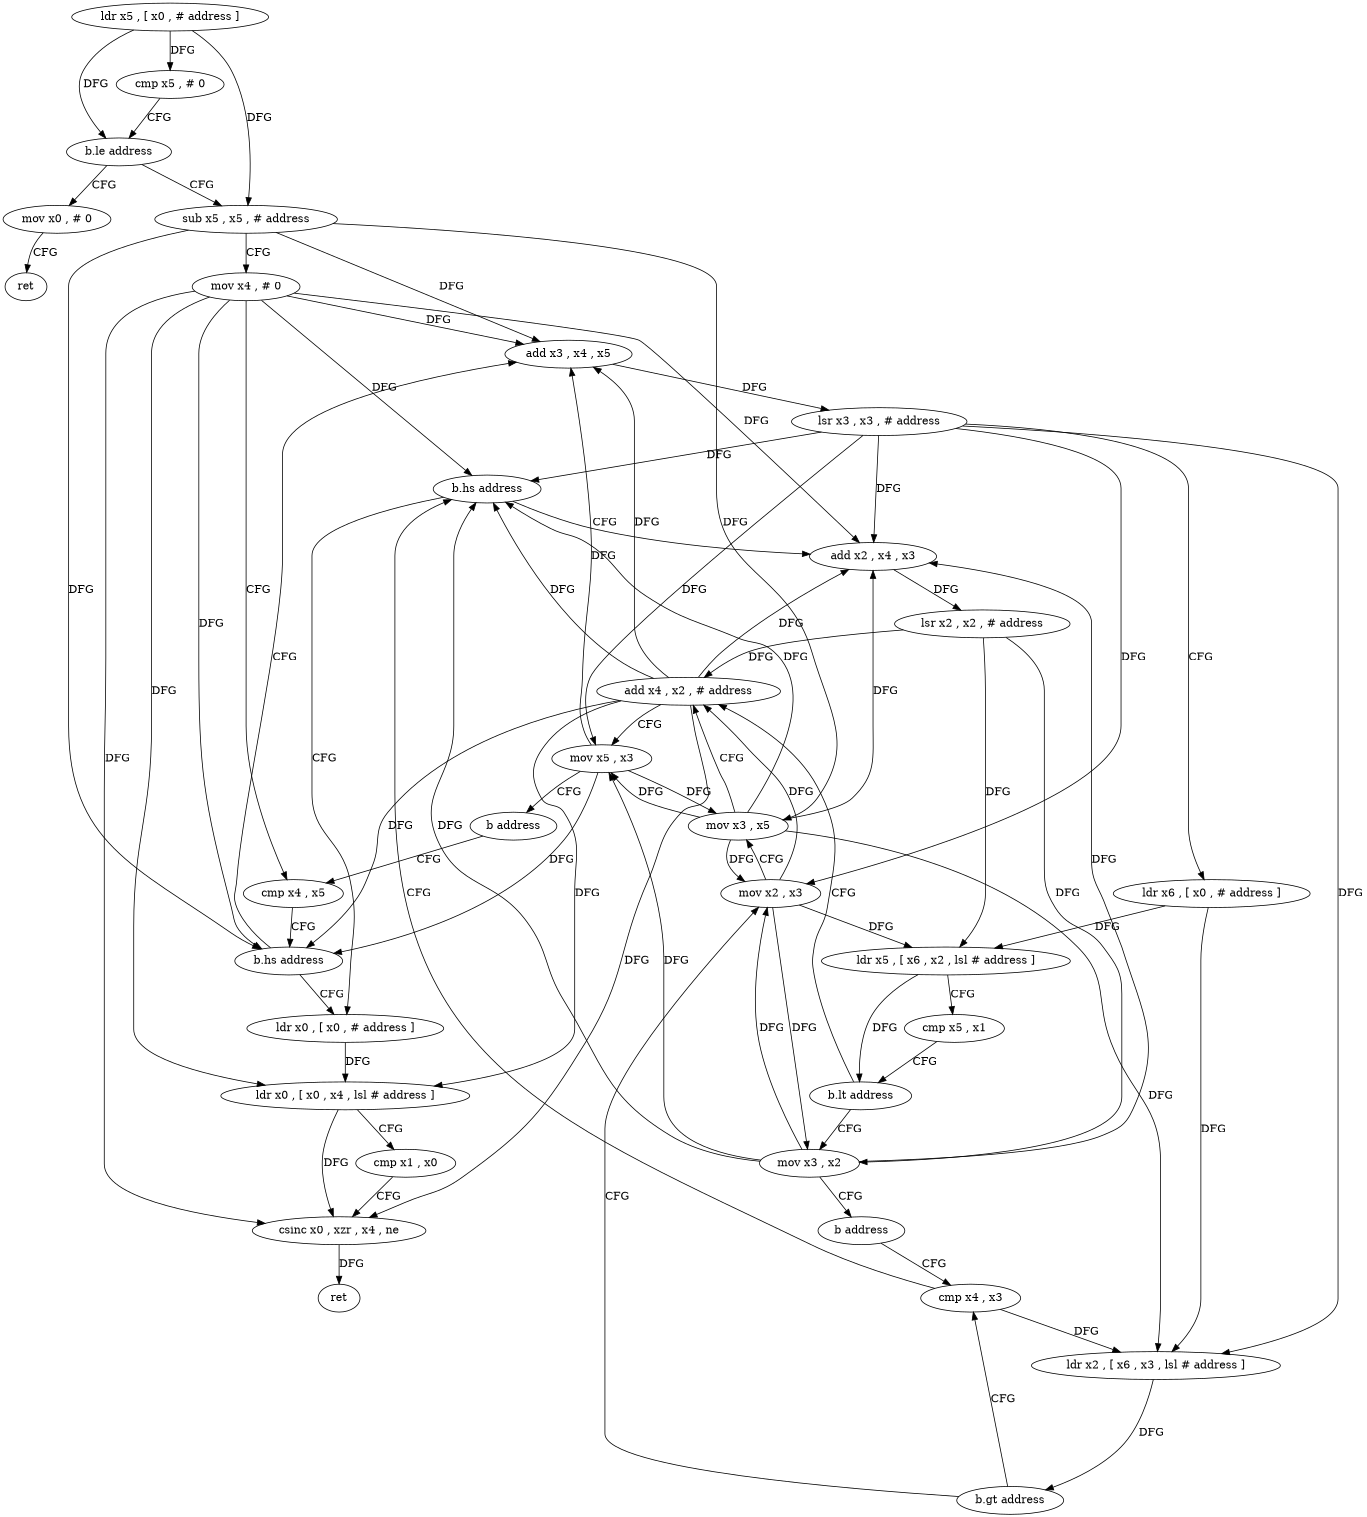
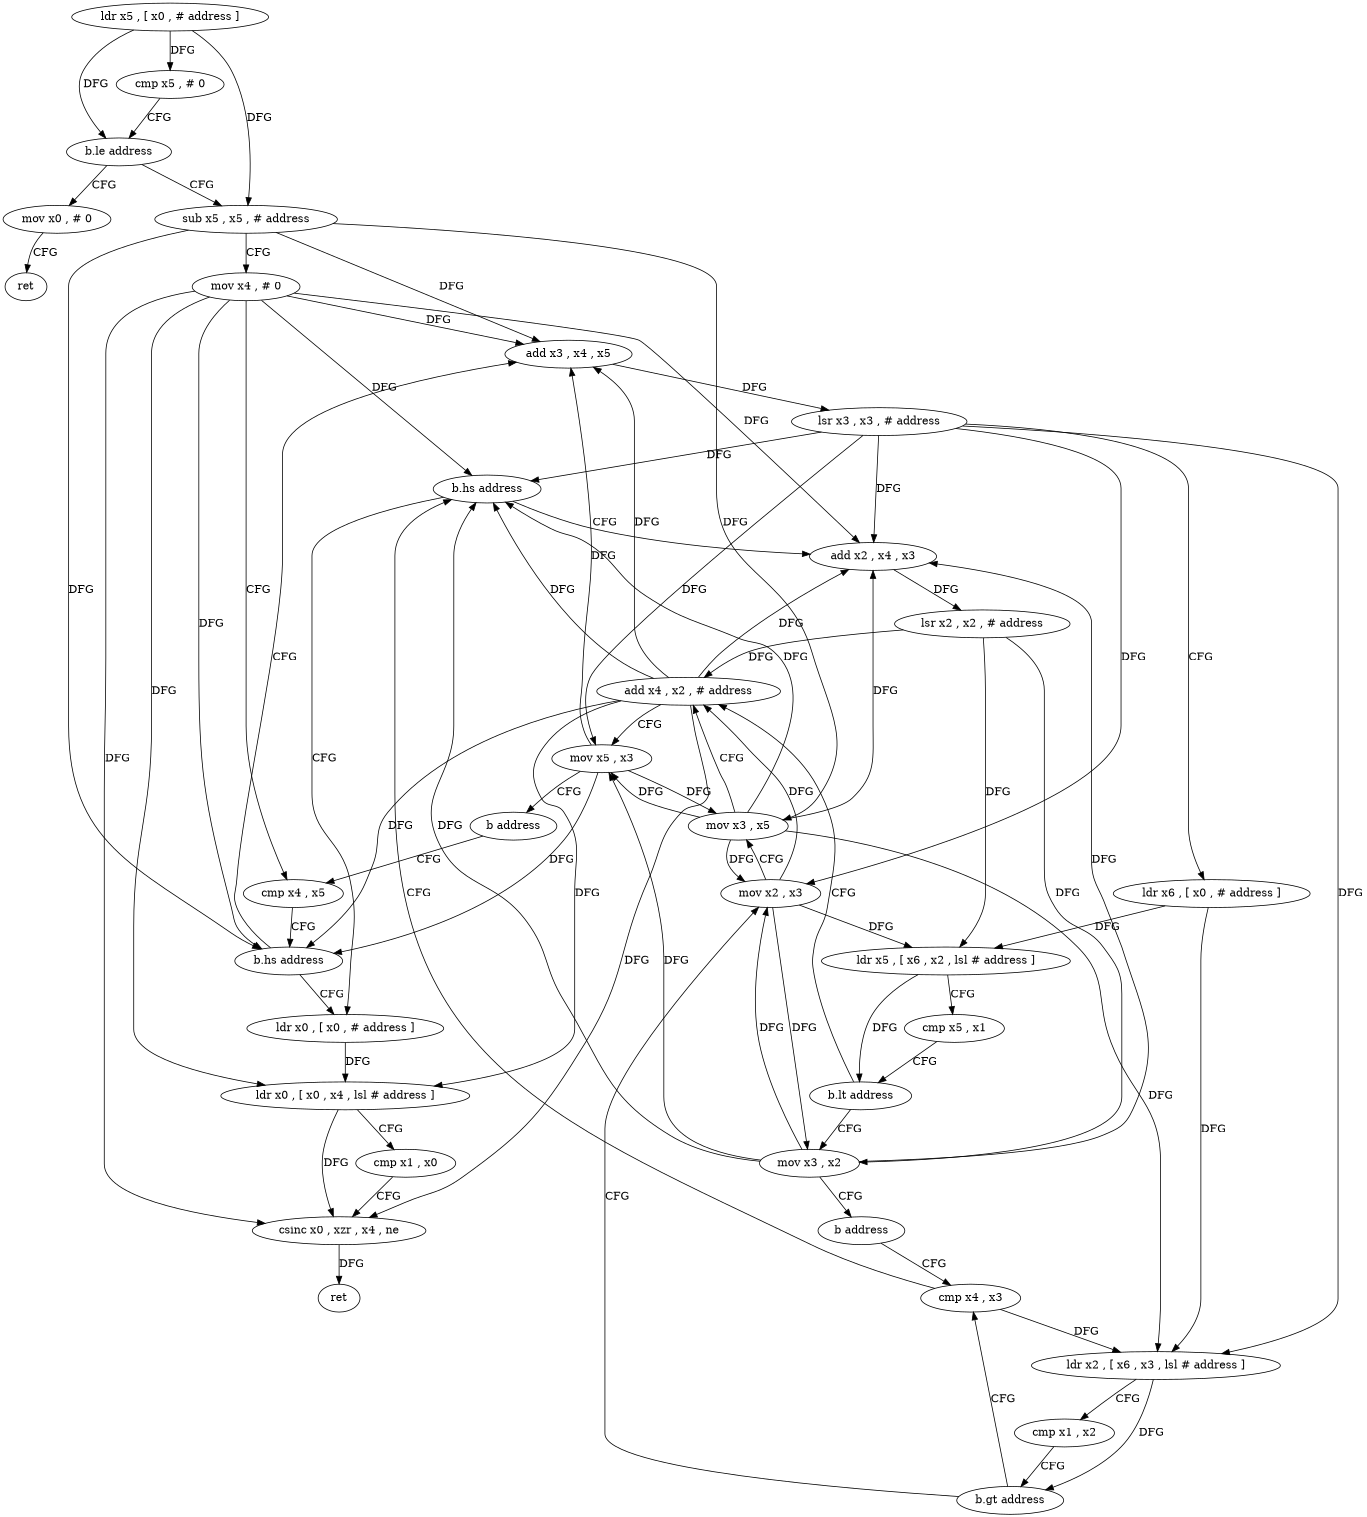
none -> (1064, 1433)
